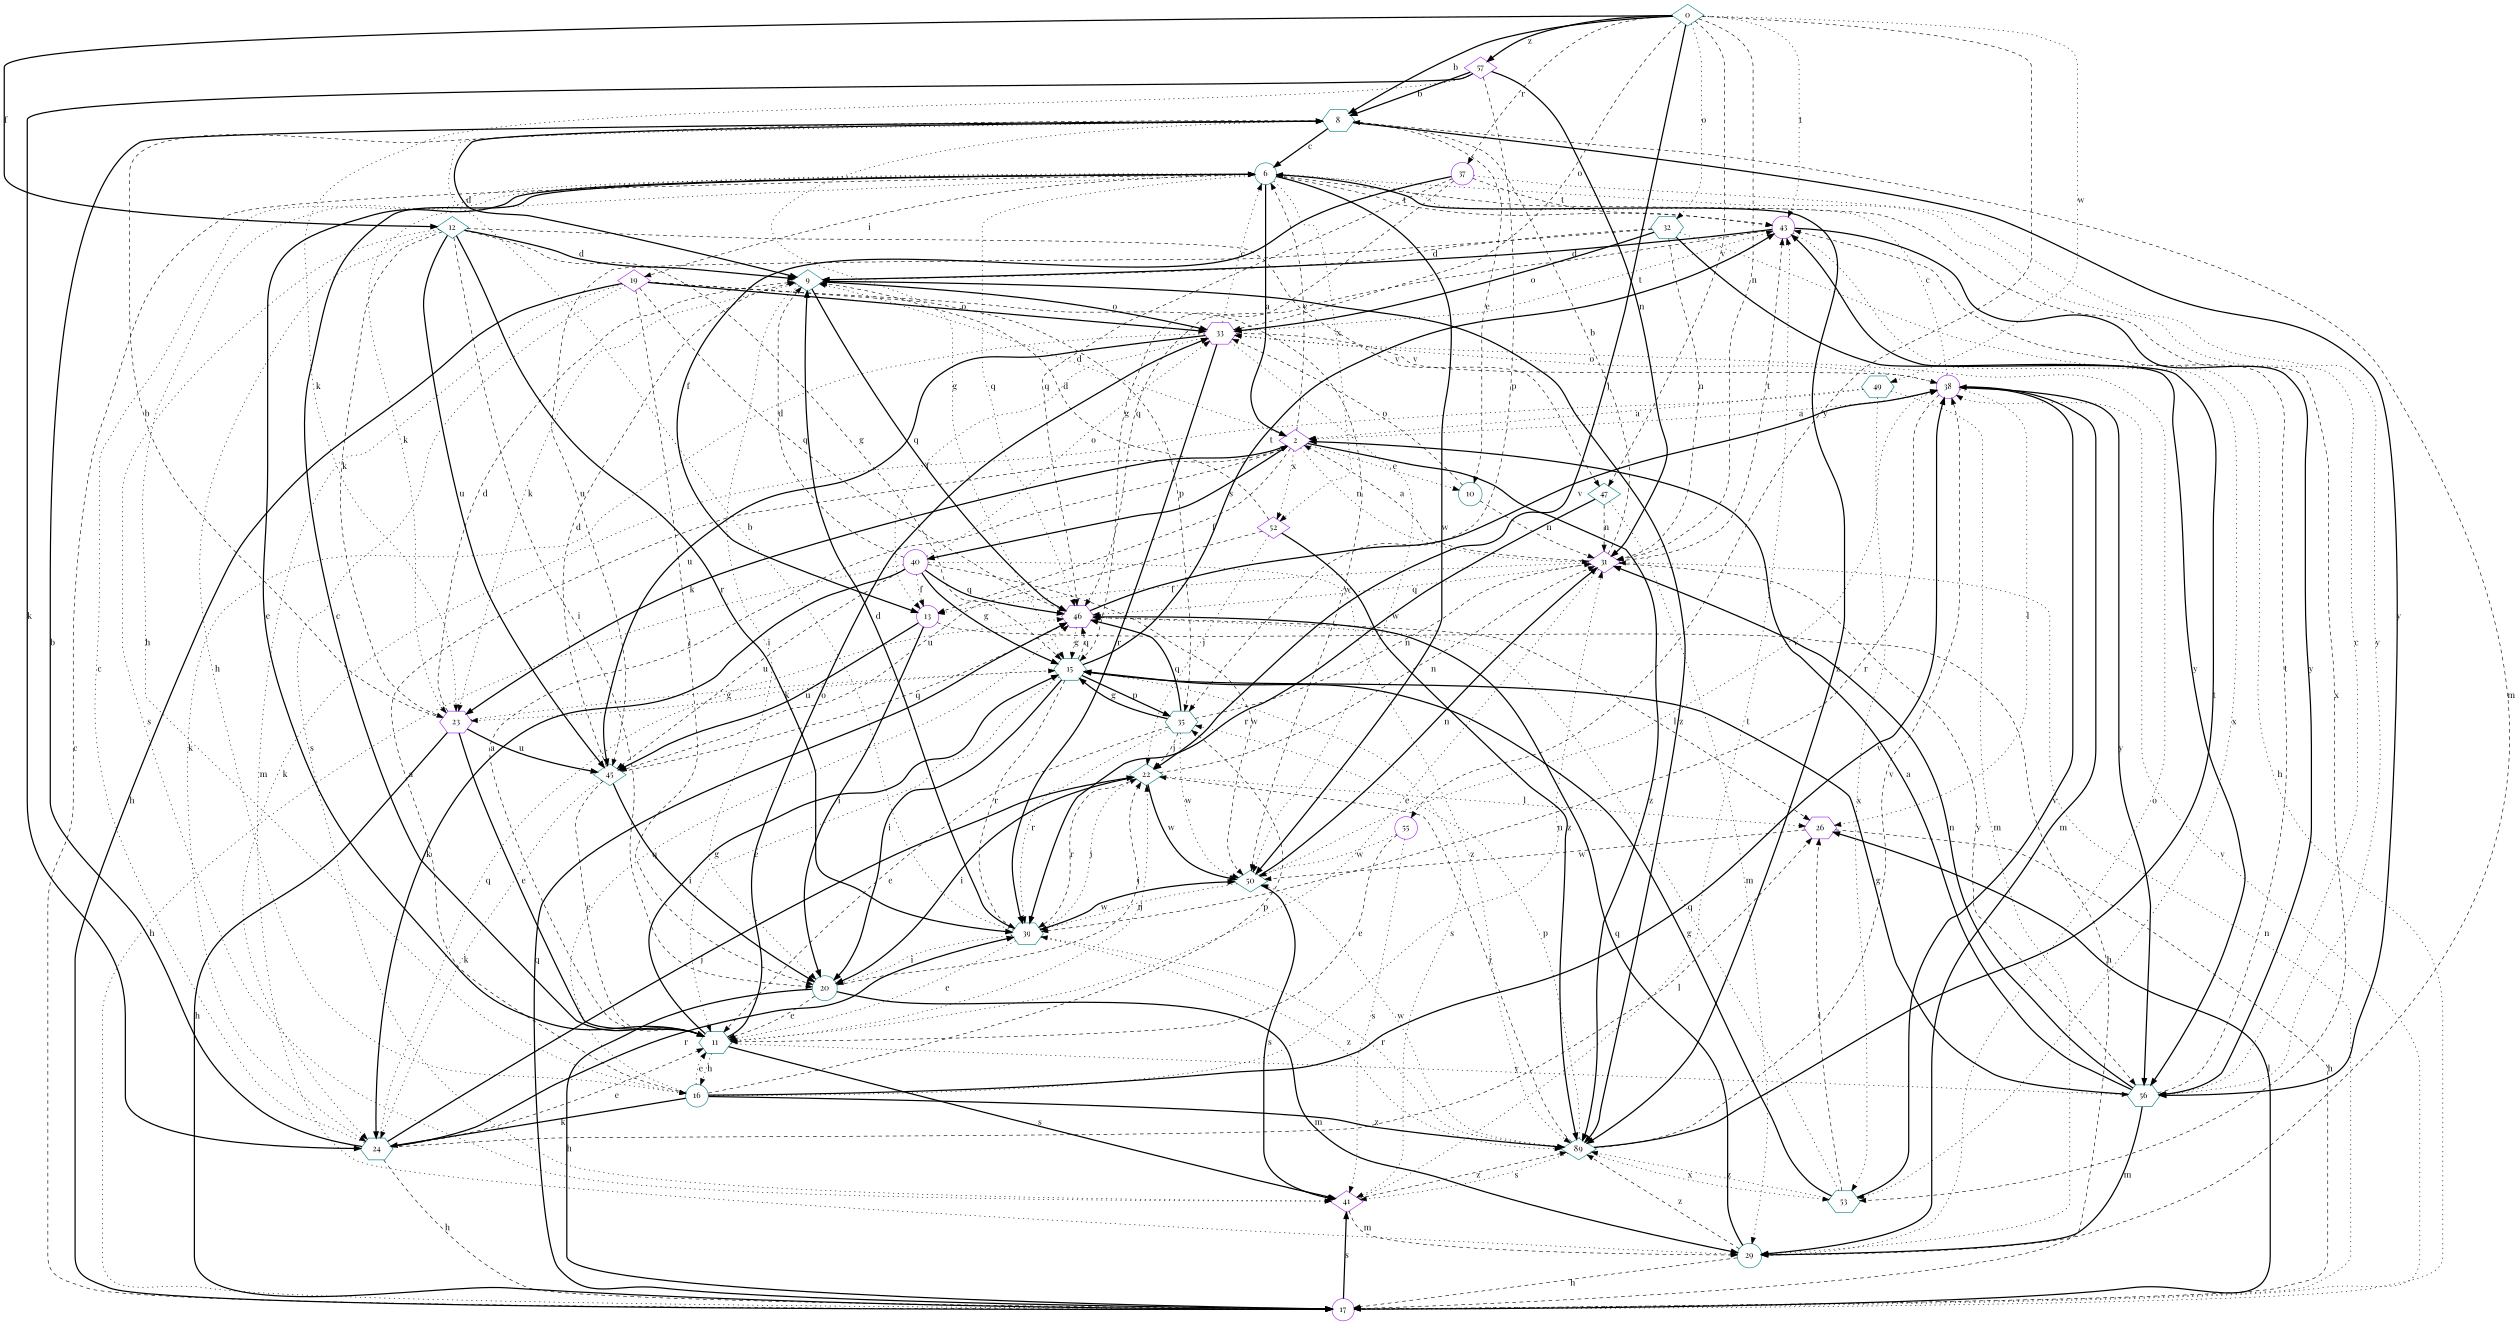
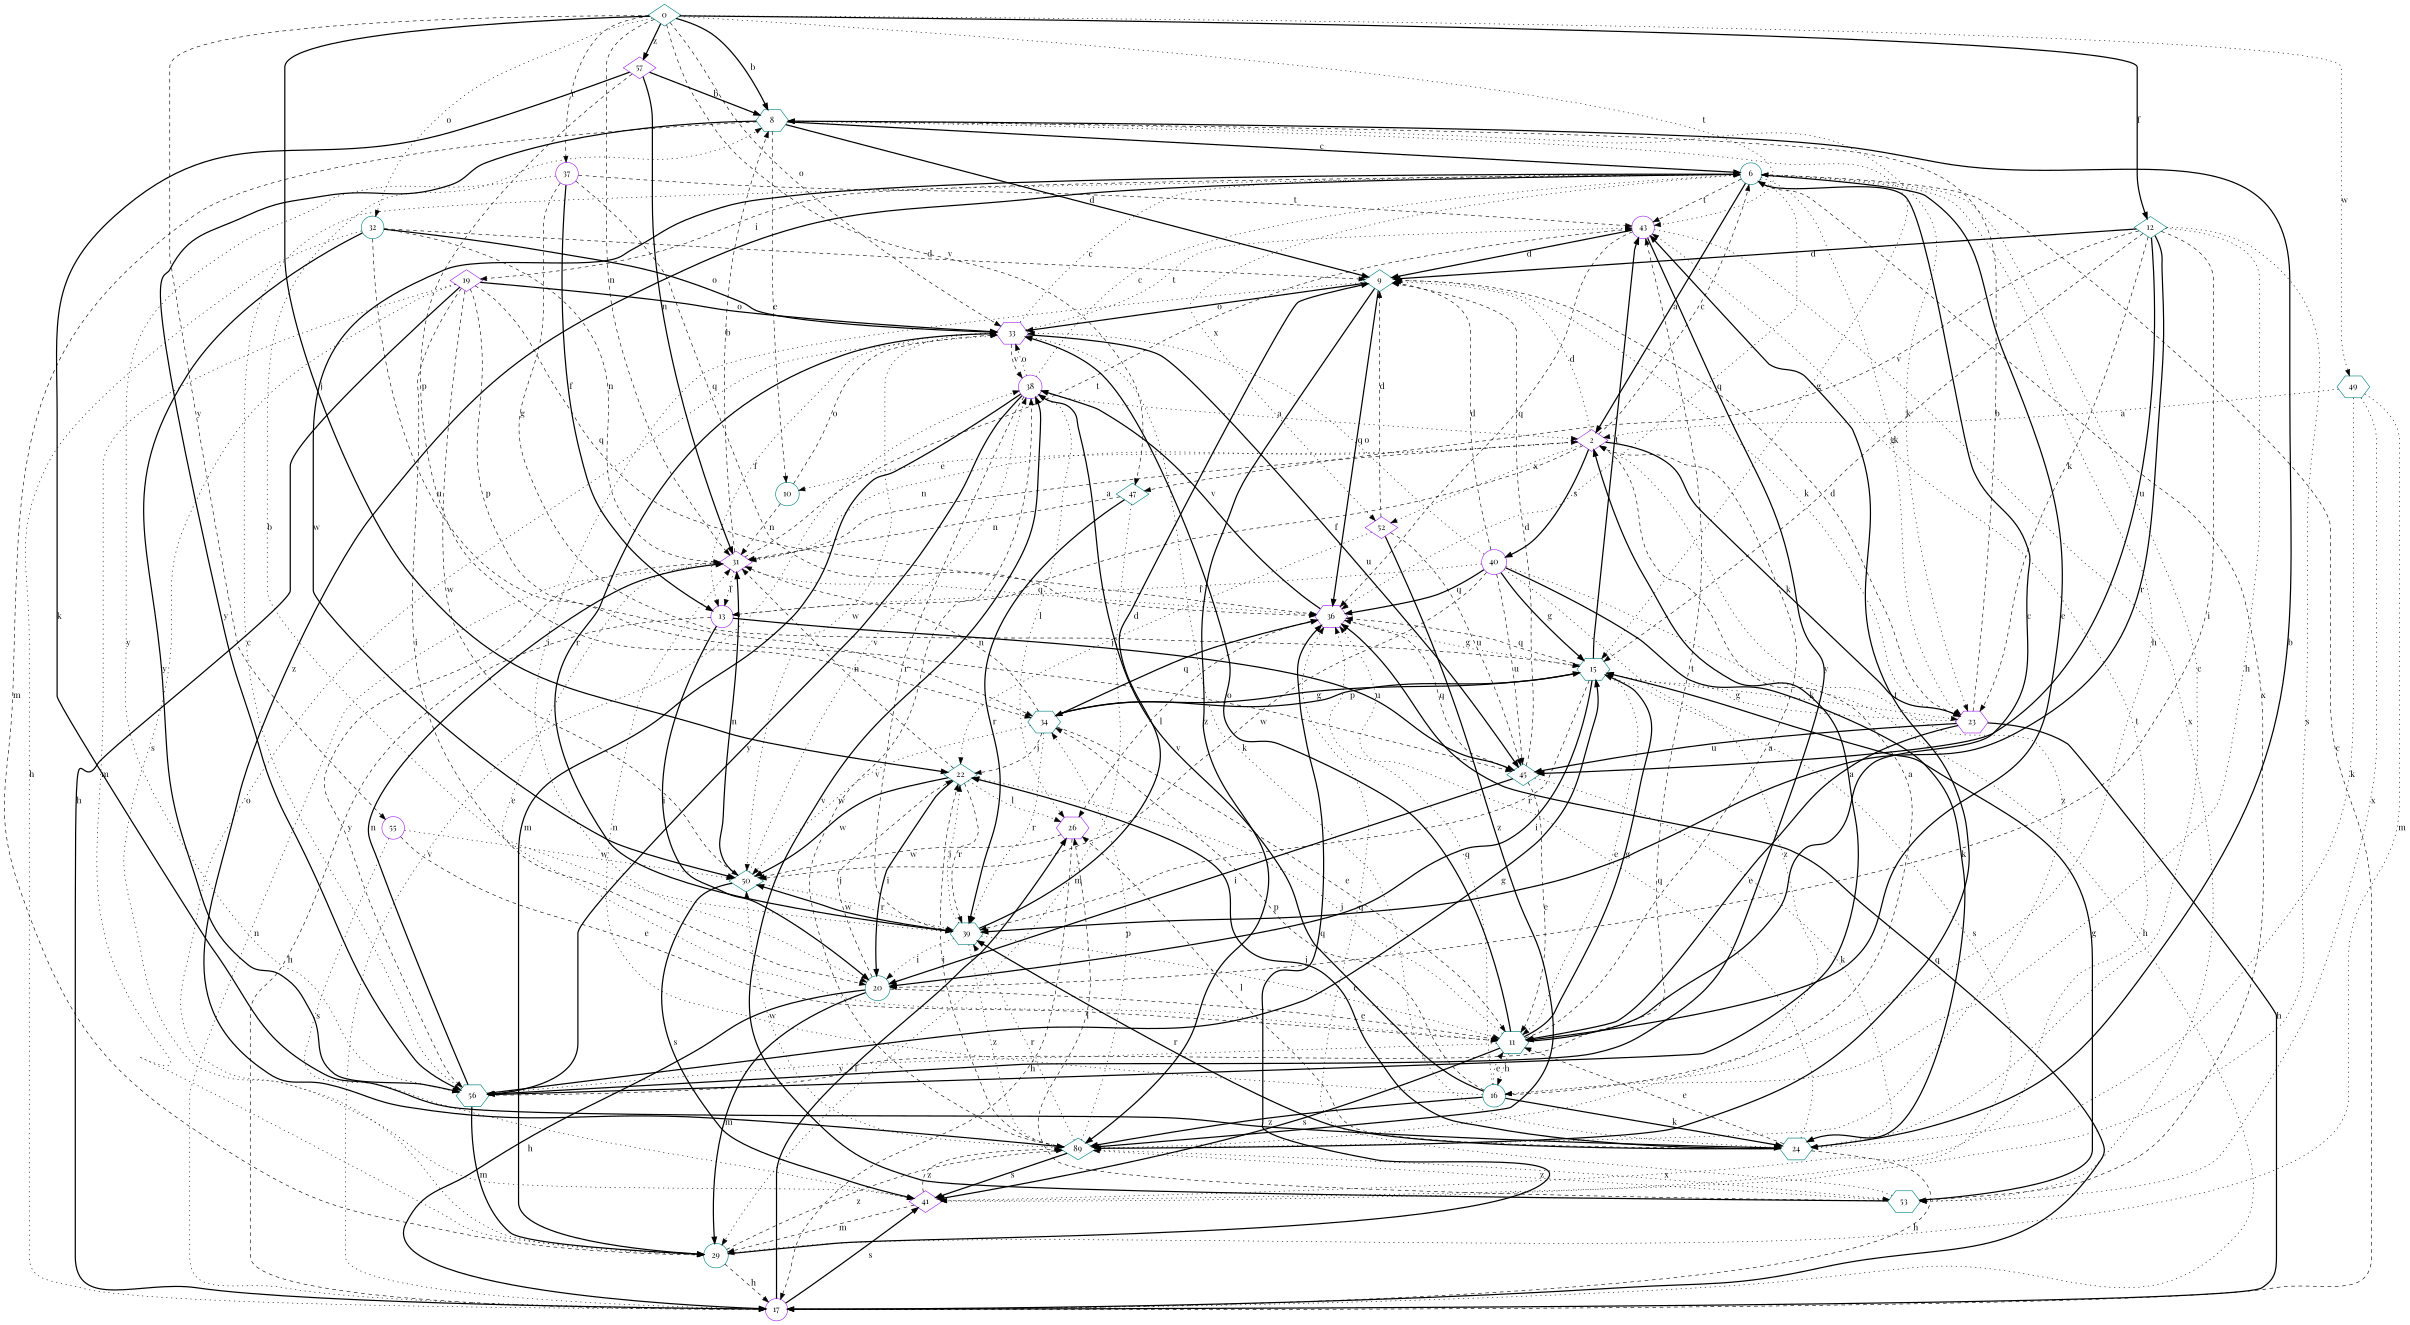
(615, 118) -> (1624, 142)
(1667, 227) -> (373, 227)
(1078, 617) -> (1331, 617)
(1656, 674) -> (1950, 1032)
(1181, 722) -> (1044, 722)
(1469, 1183) -> (1004, 1174)
